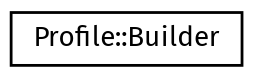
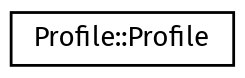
(127, 39) -> (122, 39)
